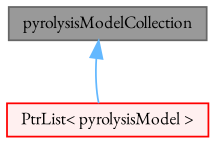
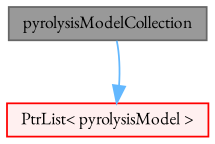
(96, 81) -> (119, 63)
